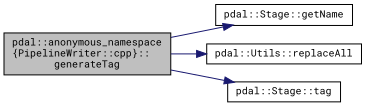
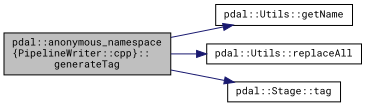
(284, 15) -> (284, 15)
